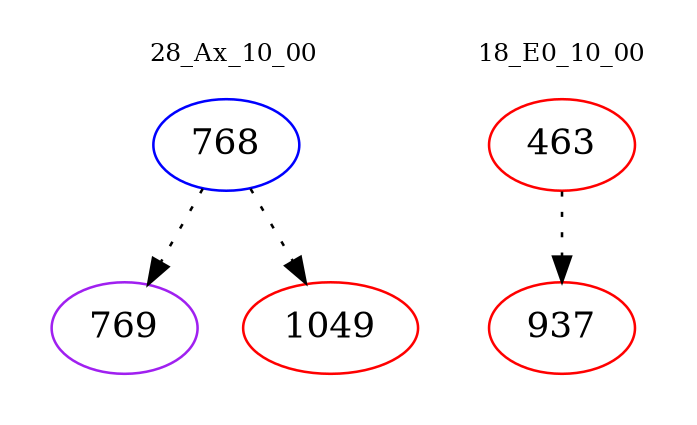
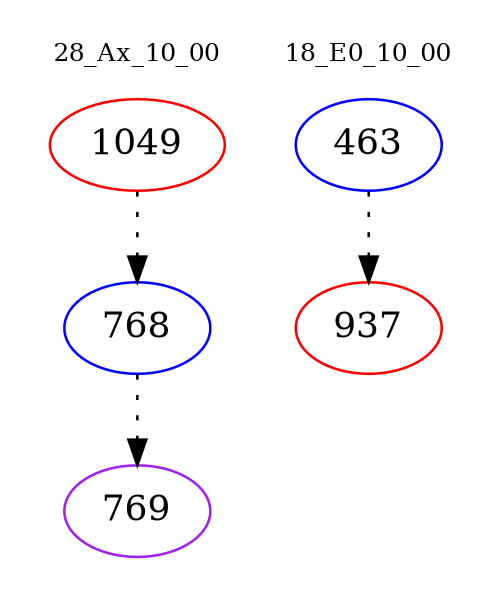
(562, 145) -> (369, 145)
(272, 225) -> (137, 224)
